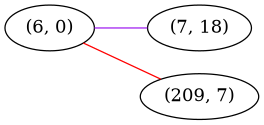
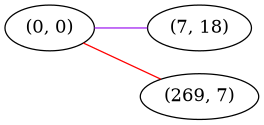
(50, 28) -> (50, 28)
(200, 97) -> (200, 97)
